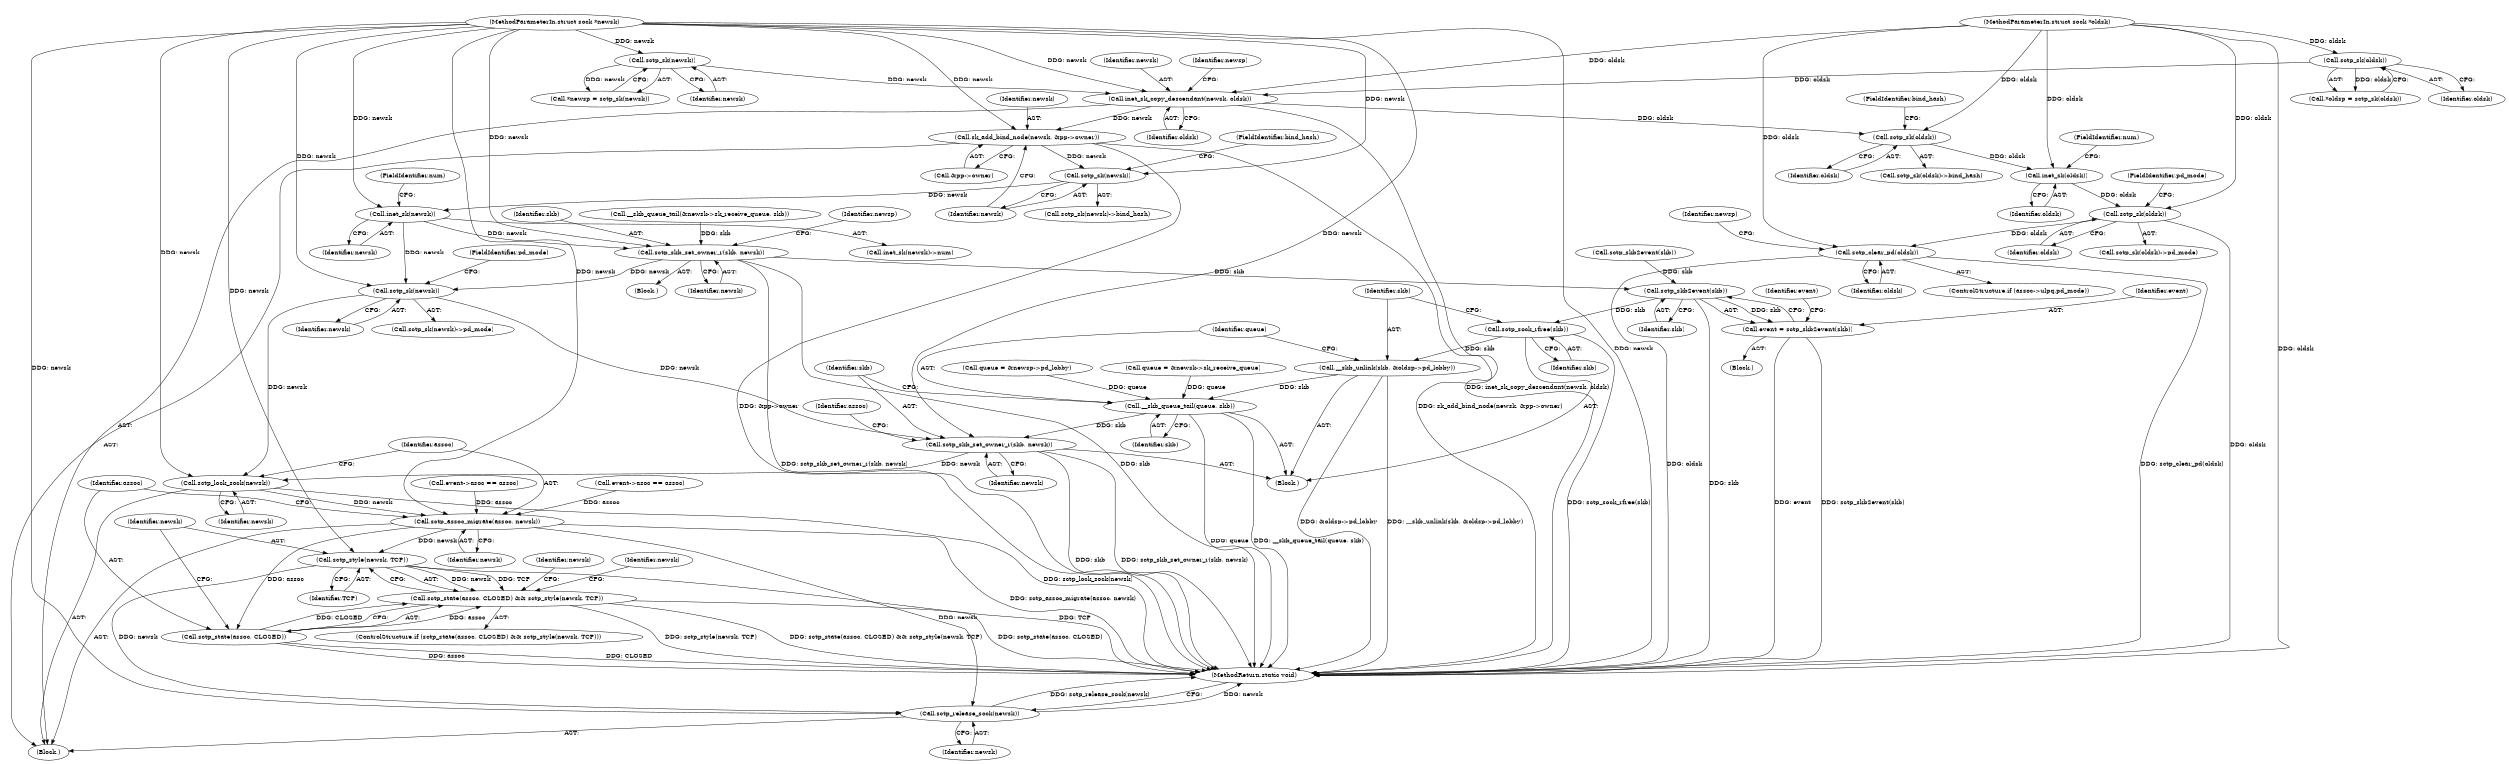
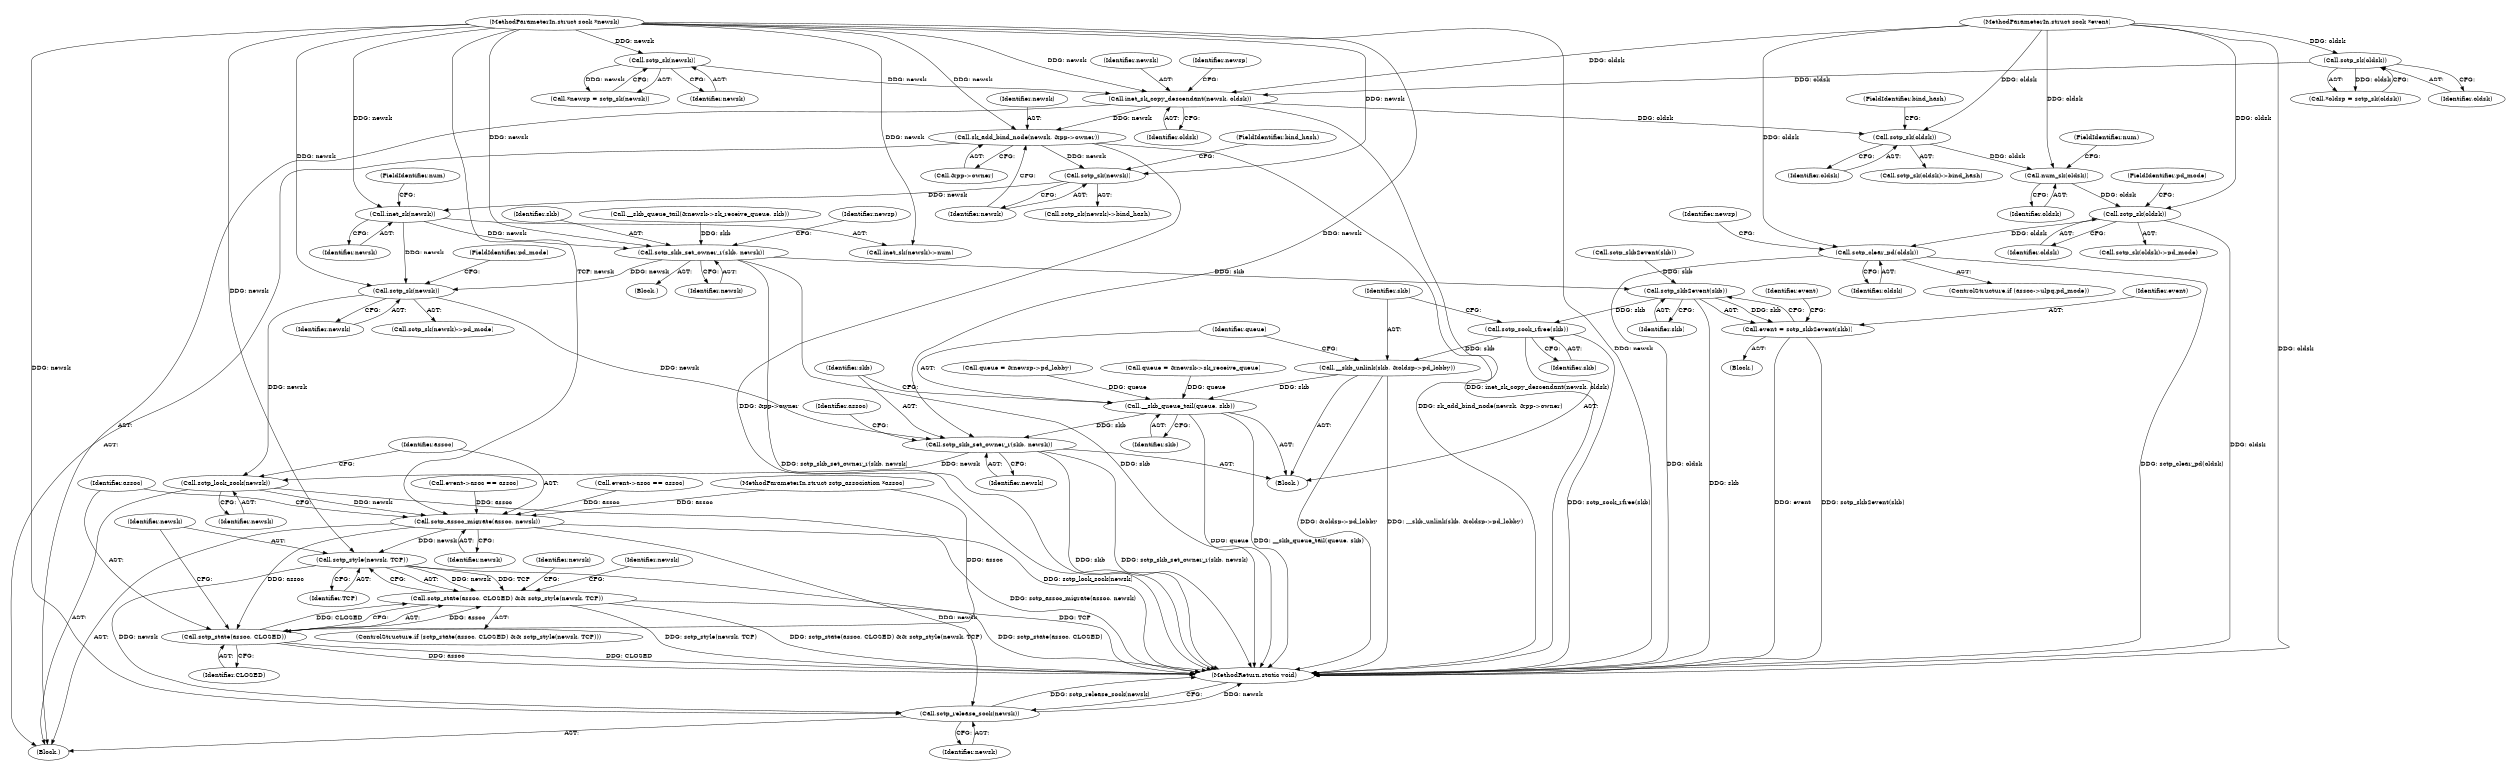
(2047, 22) -> (2047, 22)
(161, 118) -> (857, 45)
(2057, 176) -> (2057, 176)
(596, 272) -> (596, 272)
none -> (822, 483)
none -> (234, 675)
